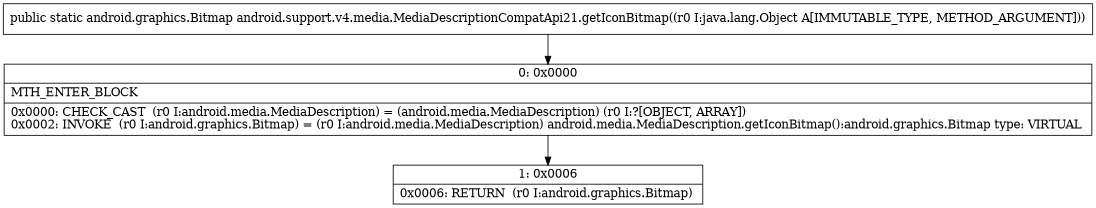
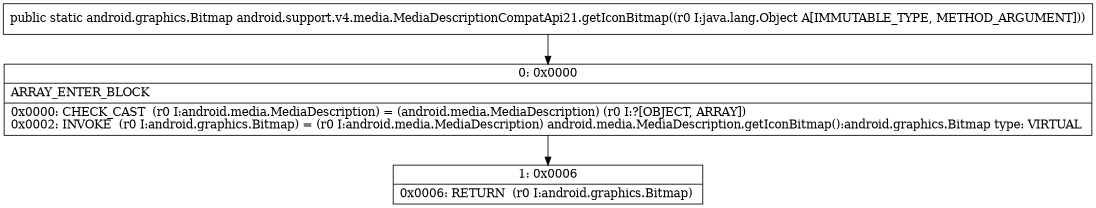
(74, 93) -> (80, 93)
